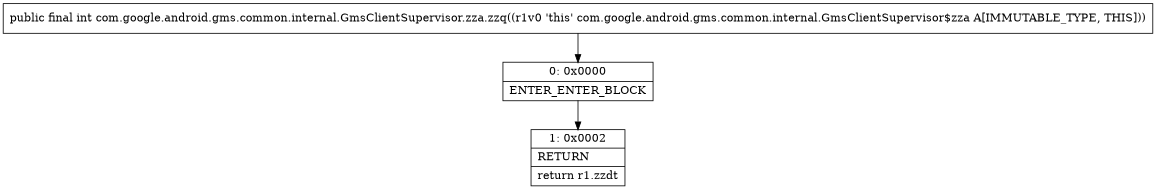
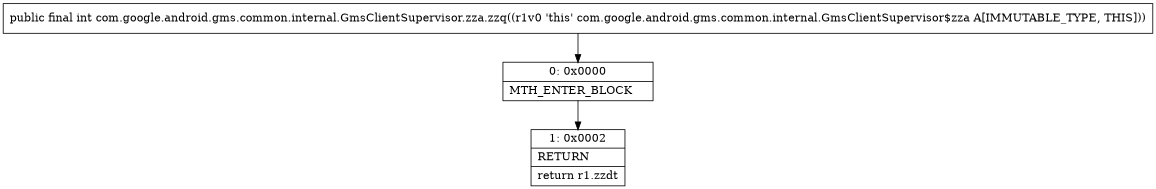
(578, 91) -> (571, 91)
